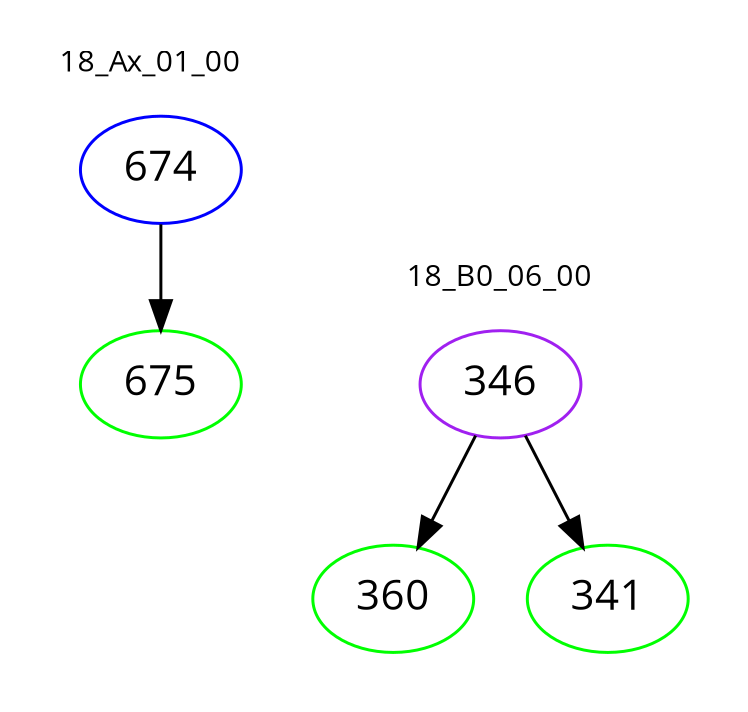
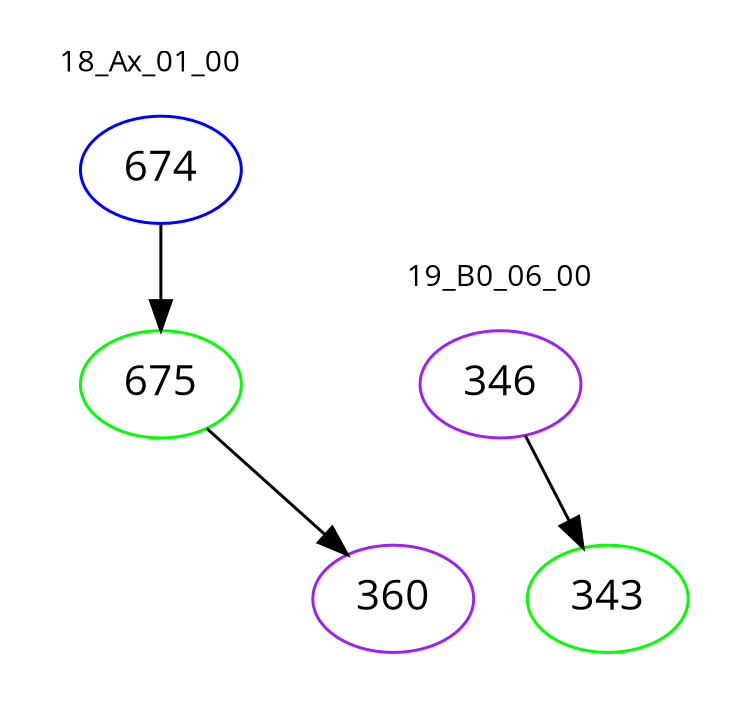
(500, 279) -> (500, 279)
(454, 478) -> (266, 482)
(393, 599) -> (393, 599)
(608, 599) -> (608, 599)
